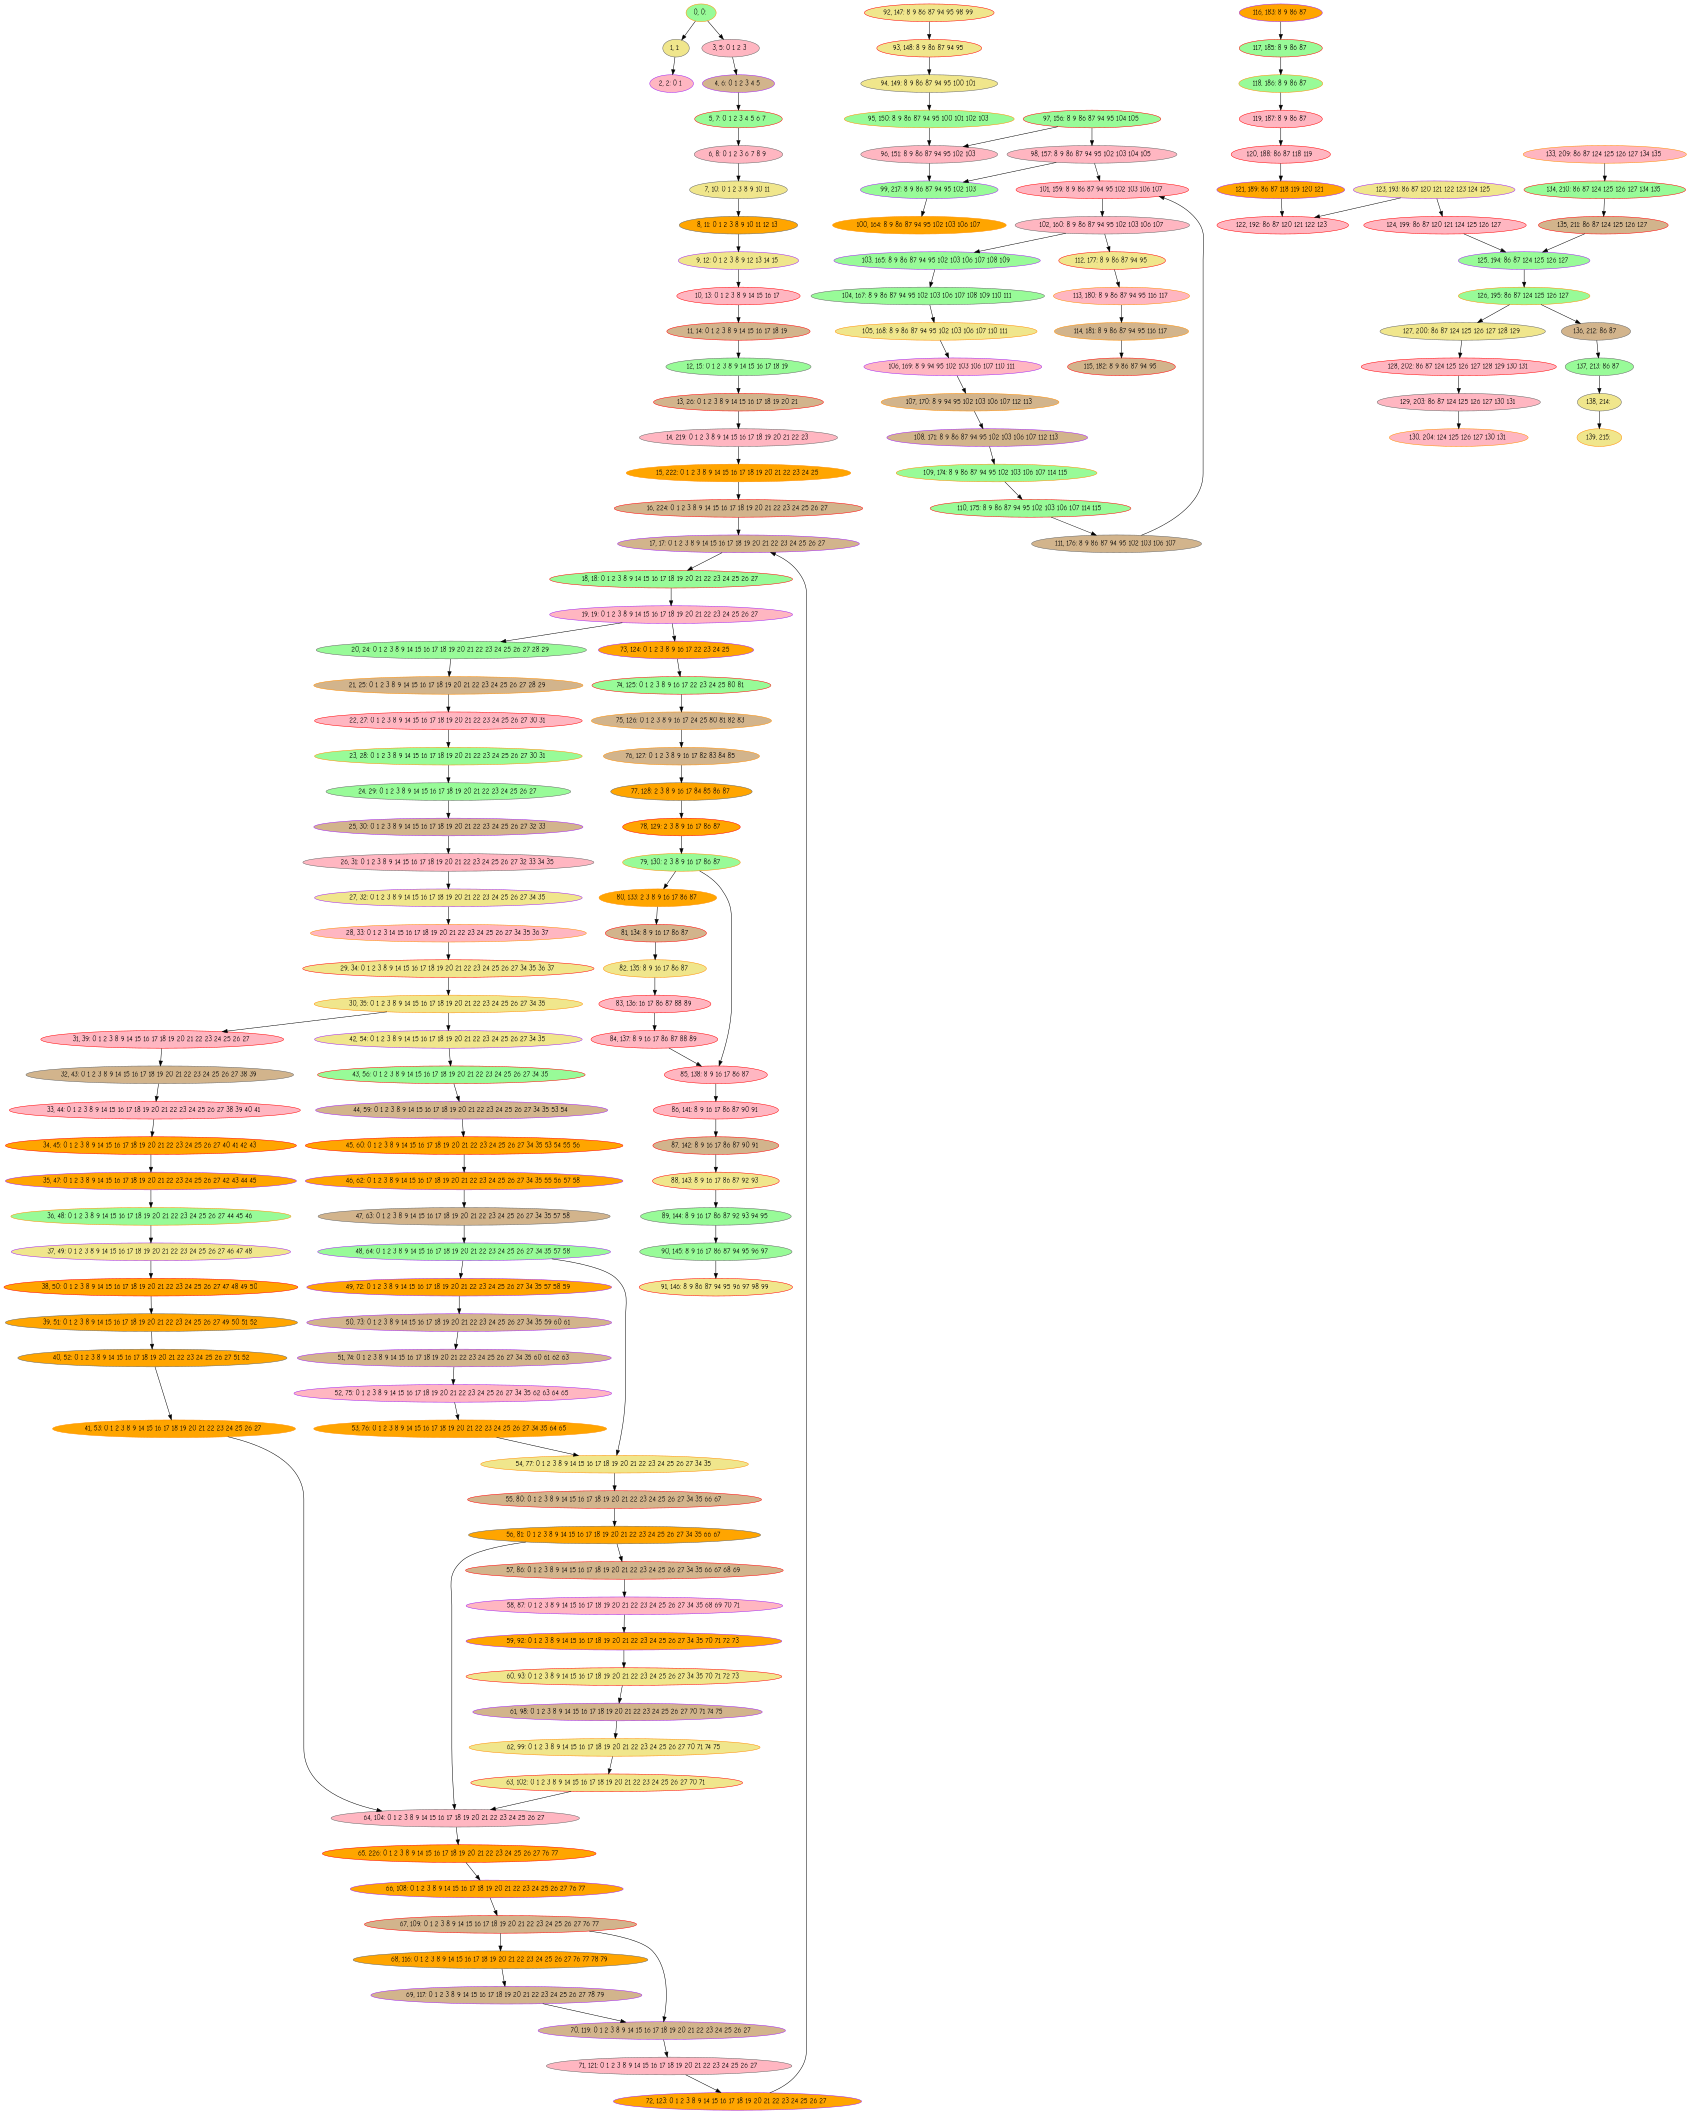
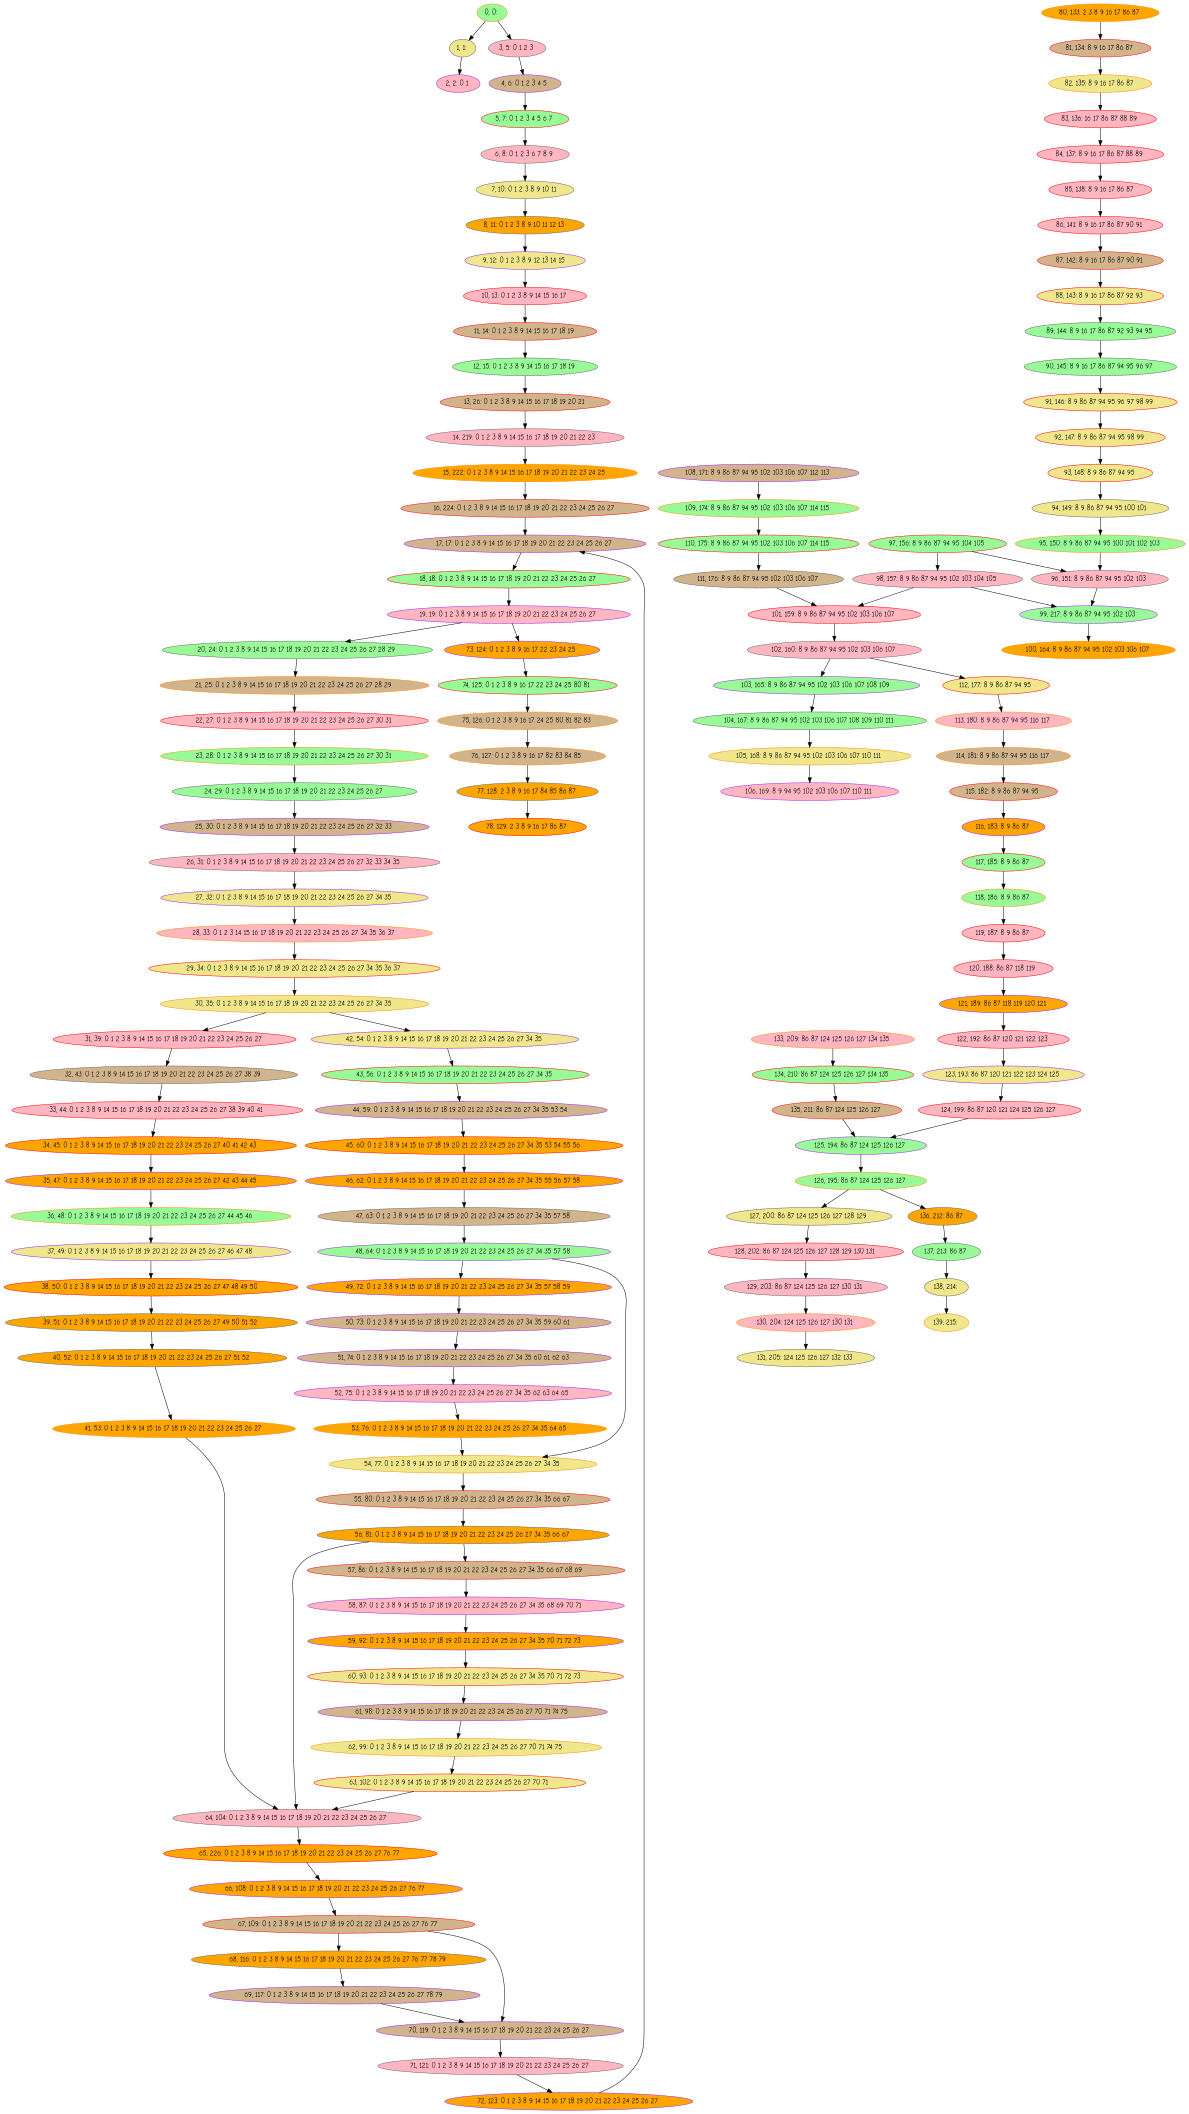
(1360, 207) -> (1003, 1055)
(1596, 331) -> (943, 1216)
(970, 402) -> none
none -> (1100, 417)
none -> (1003, 807)
(681, 862) -> none
none -> (806, 1358)
